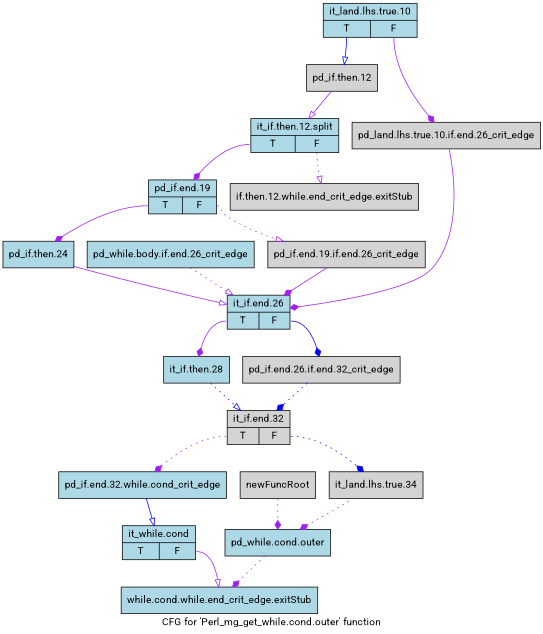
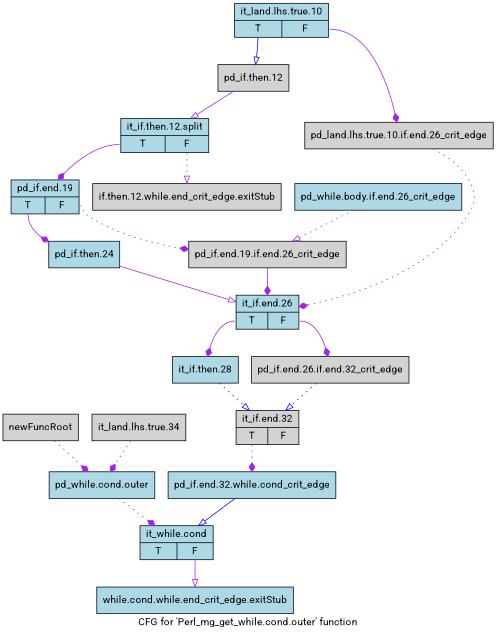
(244, 226) -> (126, 234)
(426, 273) -> (433, 252)
(208, 279) -> (326, 224)
(308, 330) -> (317, 330)
(295, 394) -> (304, 394)
(326, 446) -> none
(252, 568) -> (133, 509)
